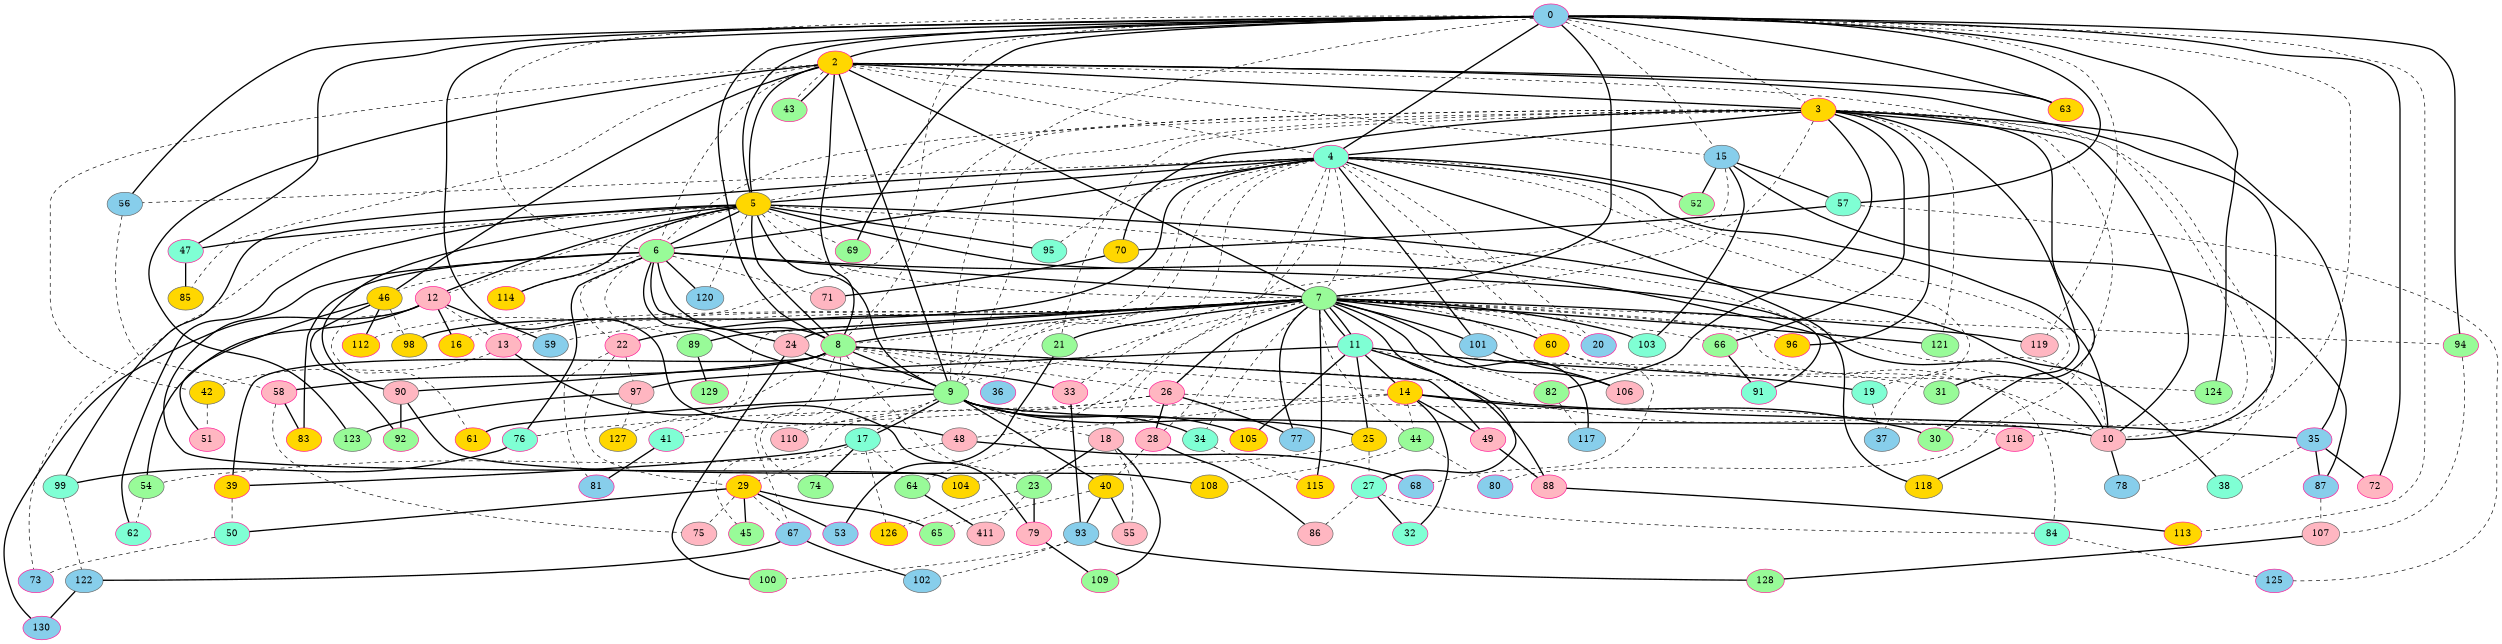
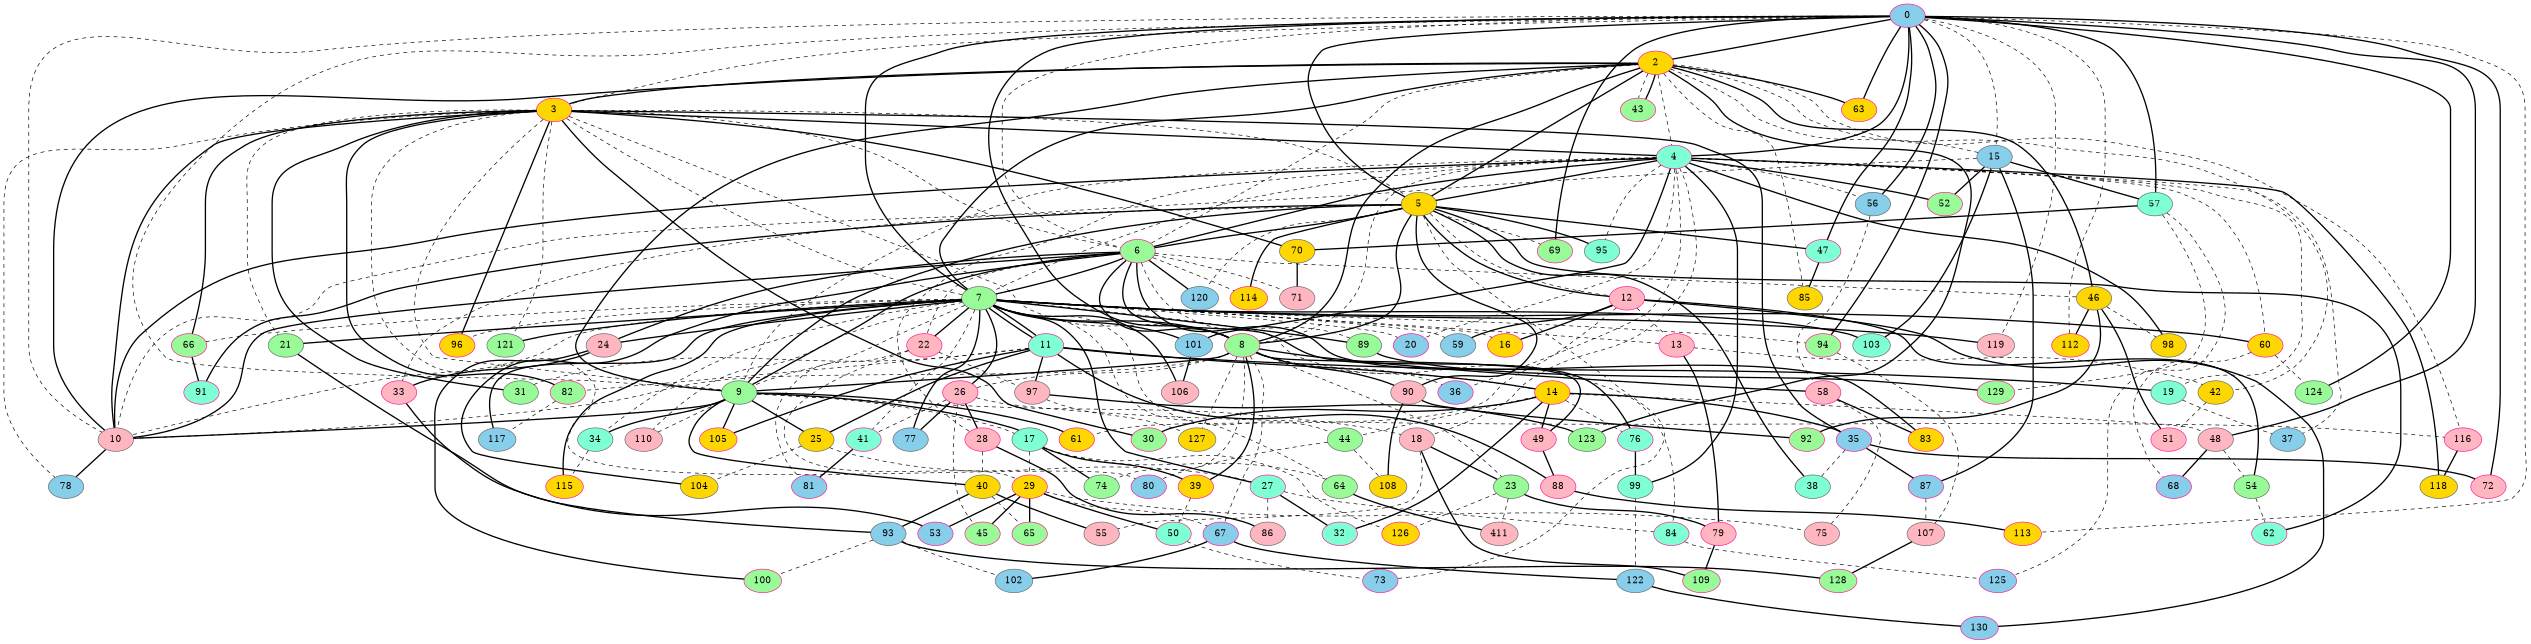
(1023, 290) -> none
none -> (2194, 354)
